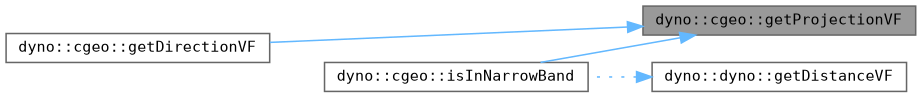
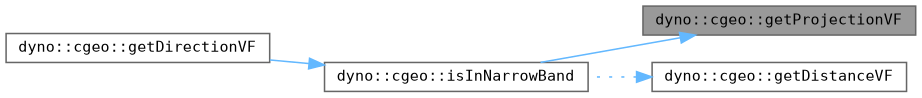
(448, 35) -> (289, 62)
(779, 77) -> (779, 77)
